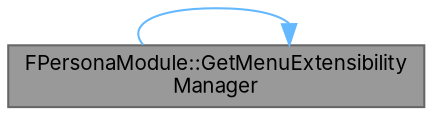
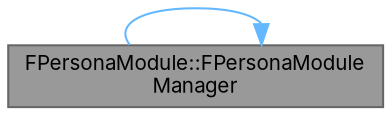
(216, 76) -> (196, 76)
